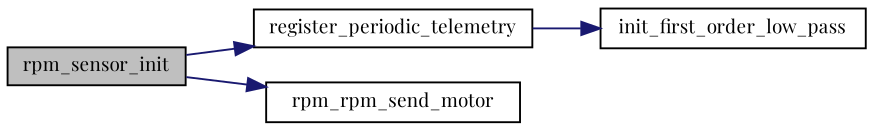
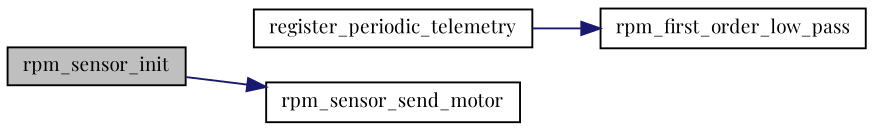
(733, 28) -> (733, 28)
(211, 52) -> none
(393, 102) -> (393, 102)
